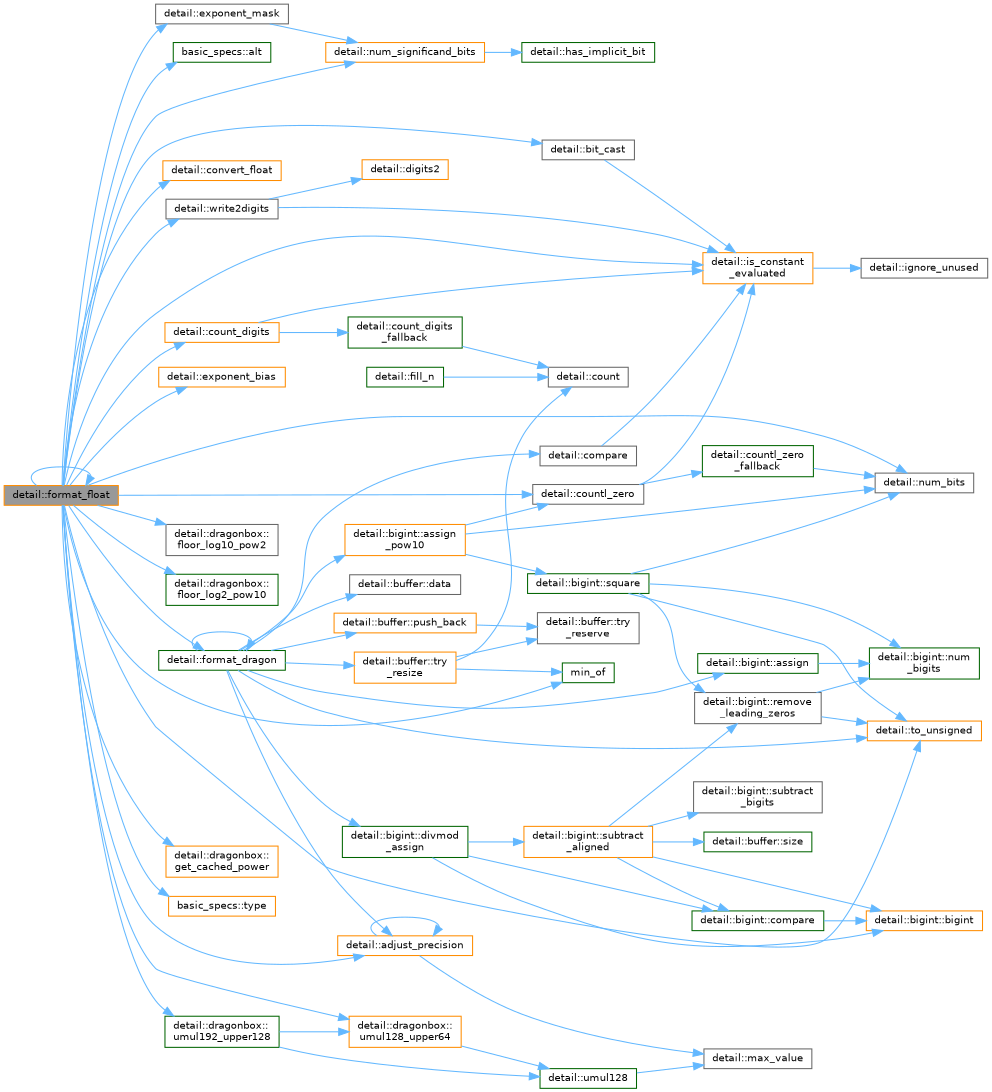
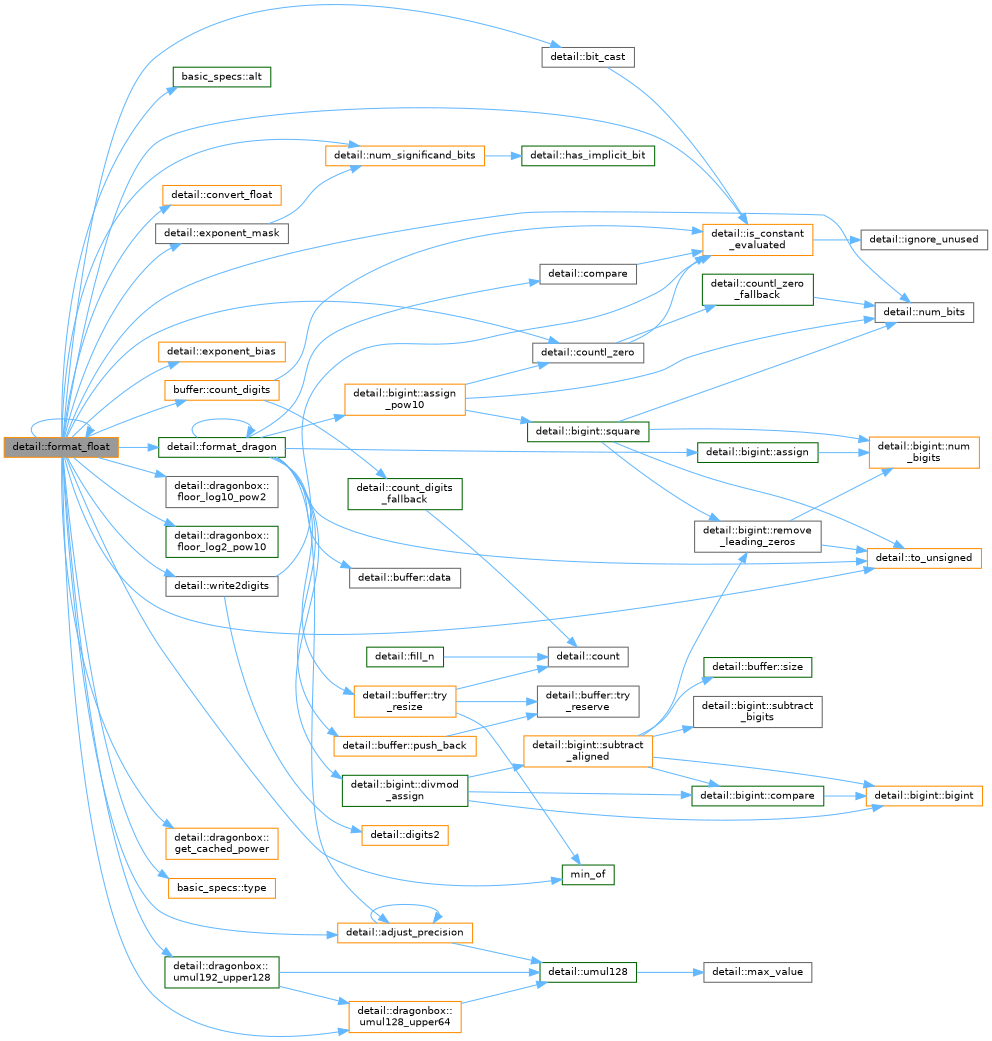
(222, 333) -> (222, 390)
(924, 663) -> (924, 453)
(549, 1023) -> (492, 952)
